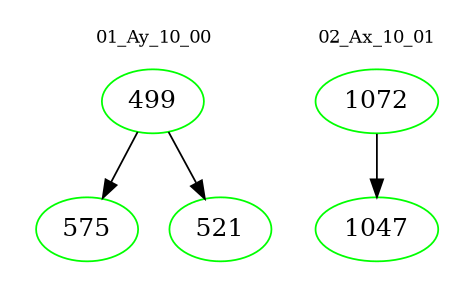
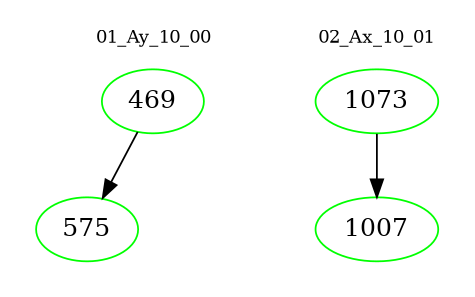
(153, 101) -> (153, 101)
(377, 101) -> (377, 101)
(220, 229) -> none
(377, 229) -> (377, 229)
